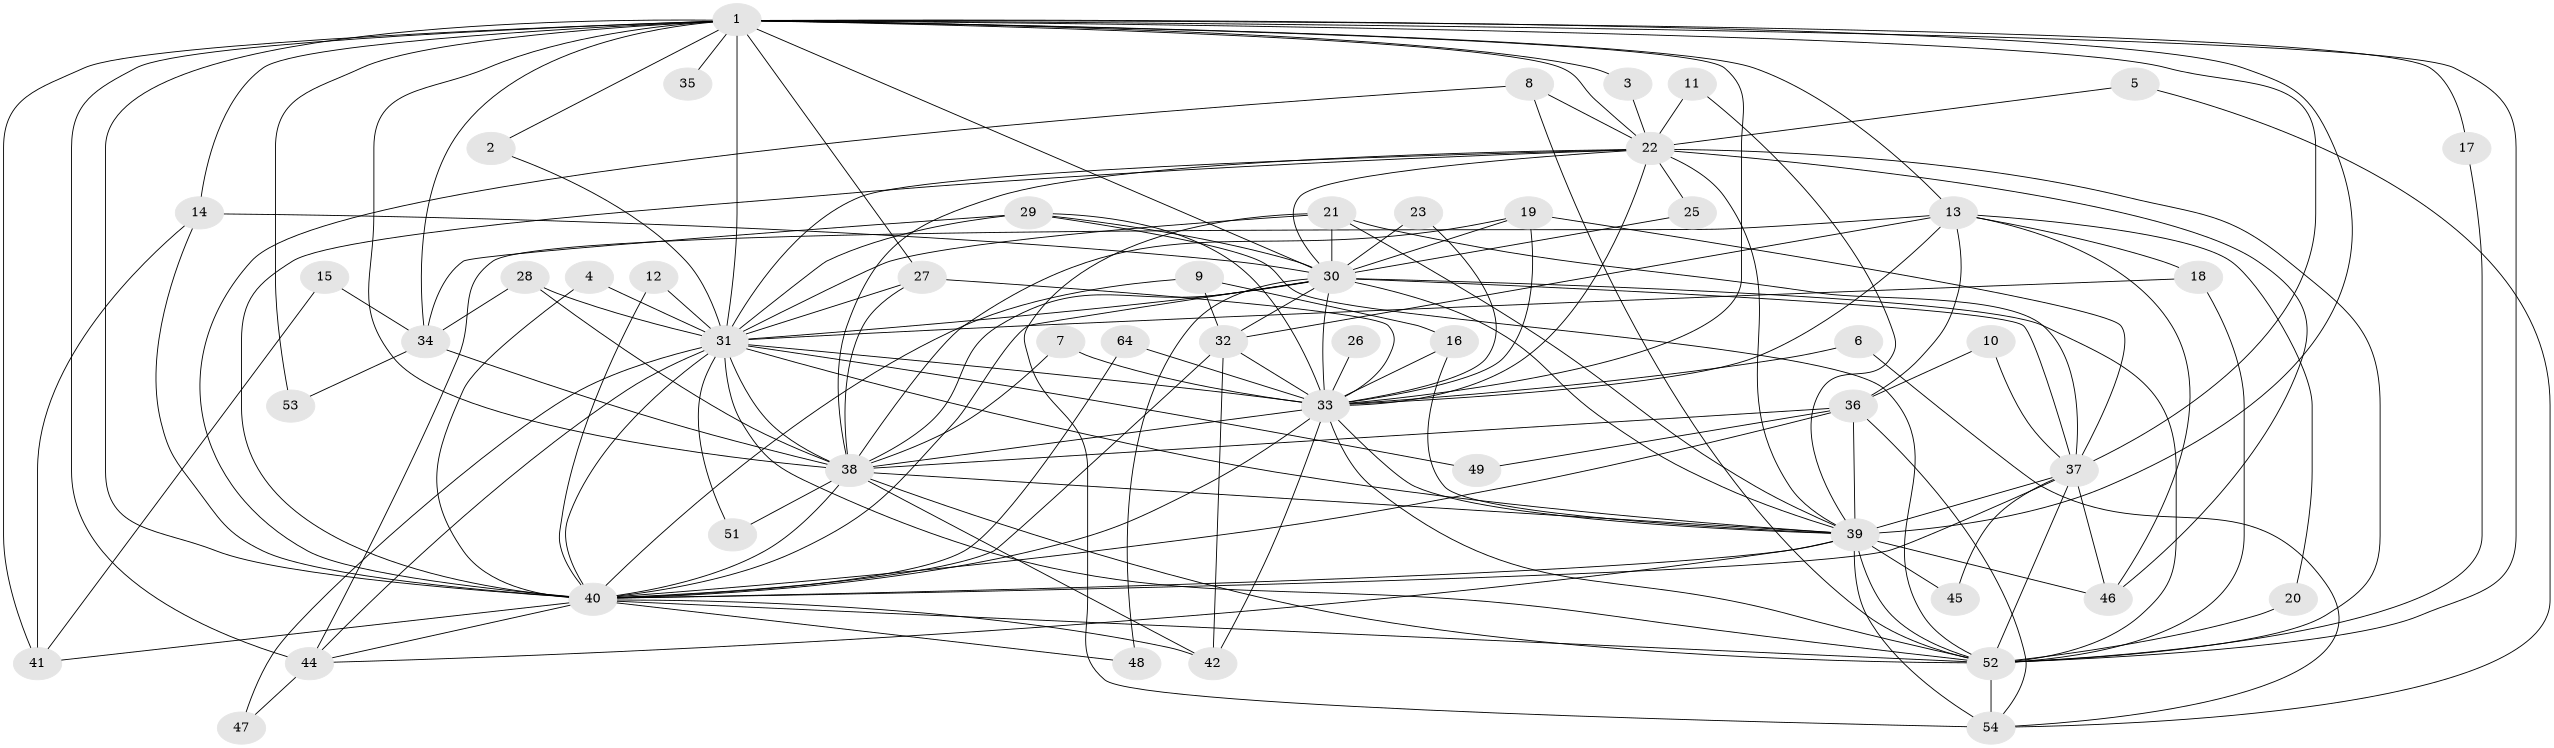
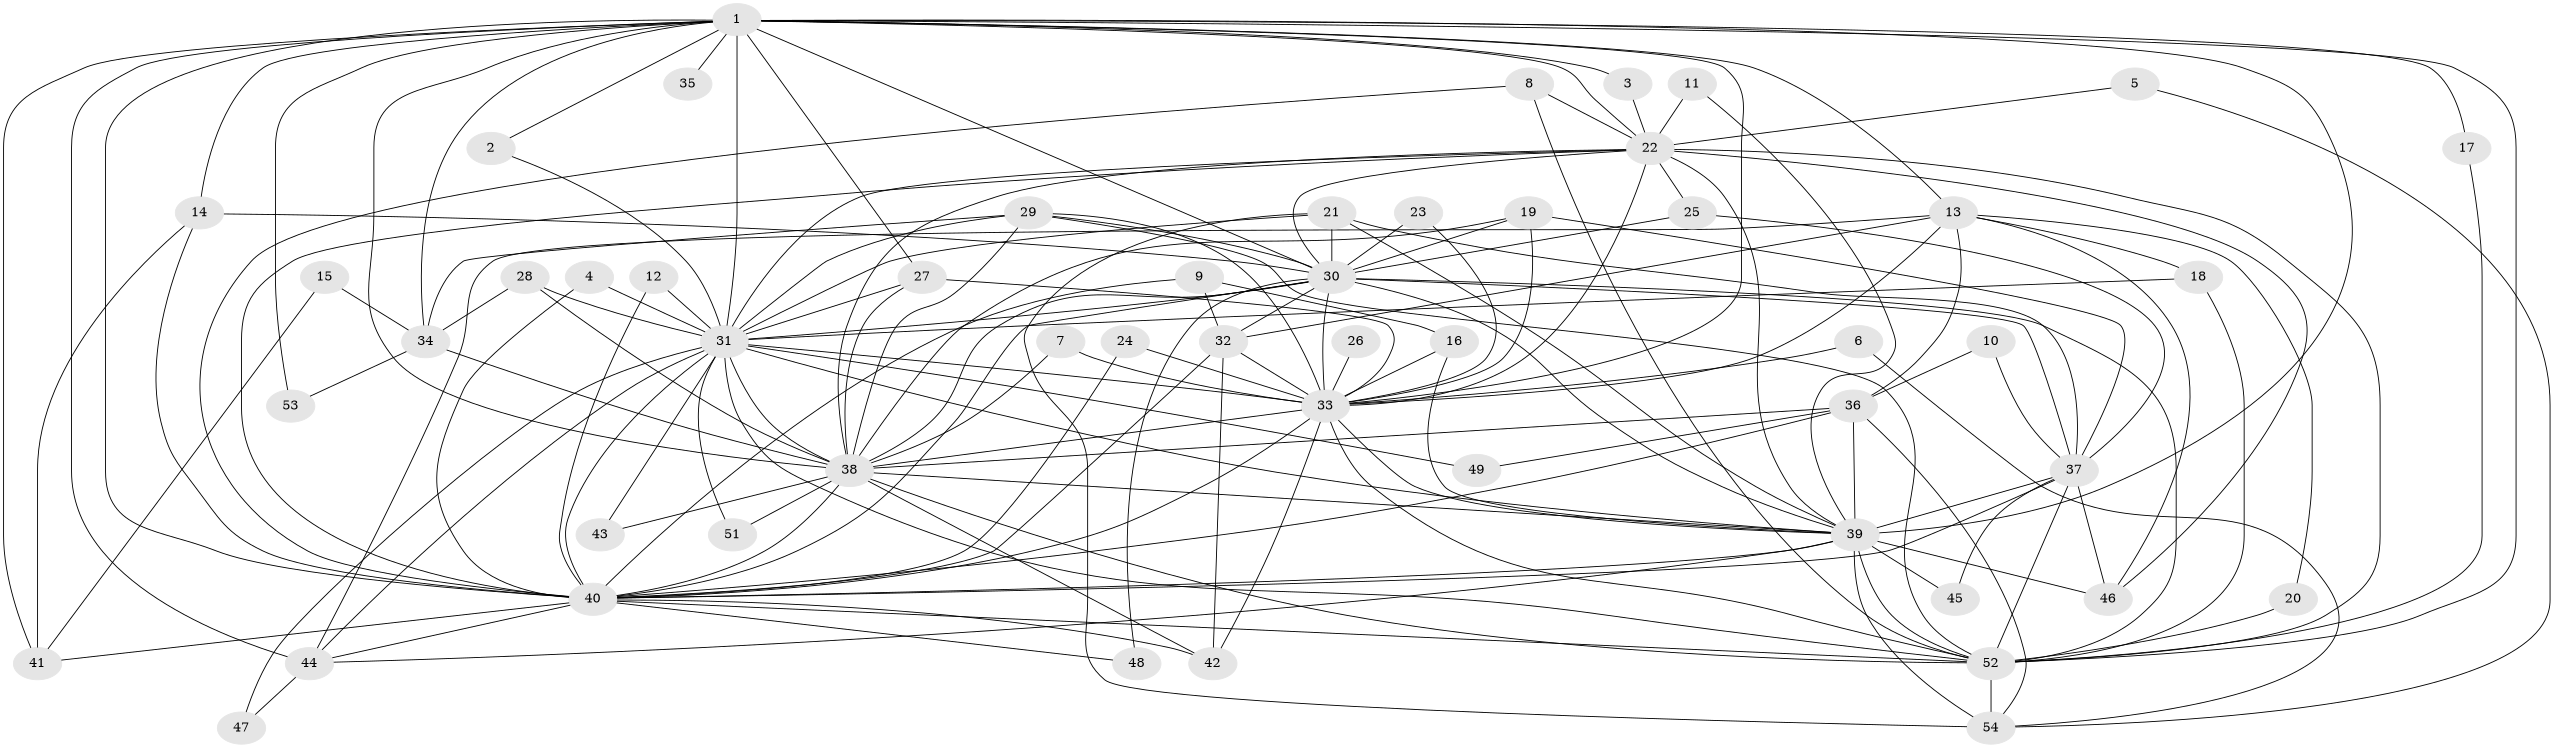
(1765, 39) -> (2022, 264)
none -> (905, 318)
(1125, 342) -> (1125, 342)
none -> (600, 535)
